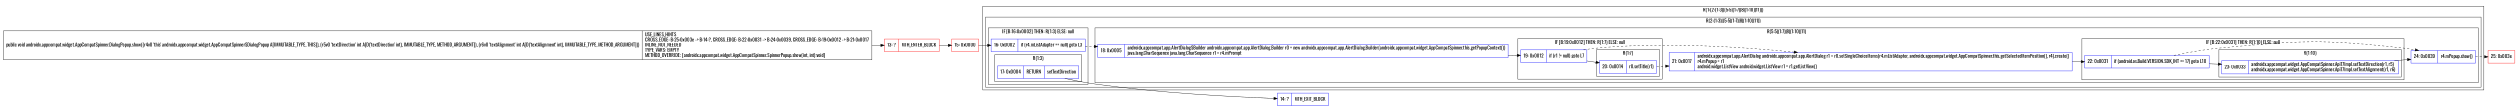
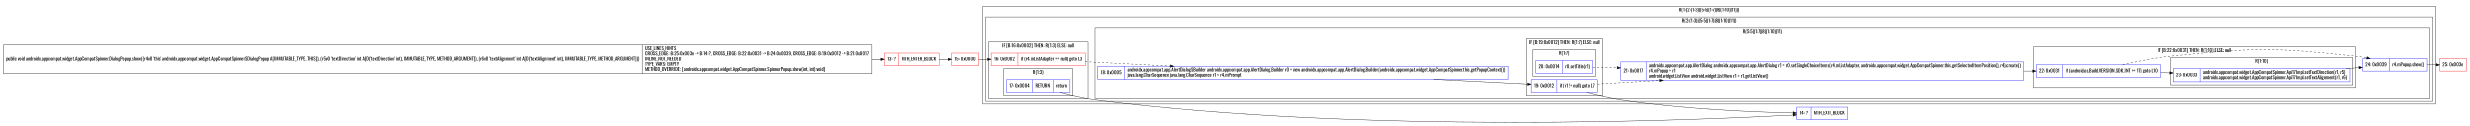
(1038, 45) -> (1038, 59)
(2480, 57) -> (2432, 65)
(1591, 62) -> (1689, 108)
(1062, 72) -> (1062, 86)
